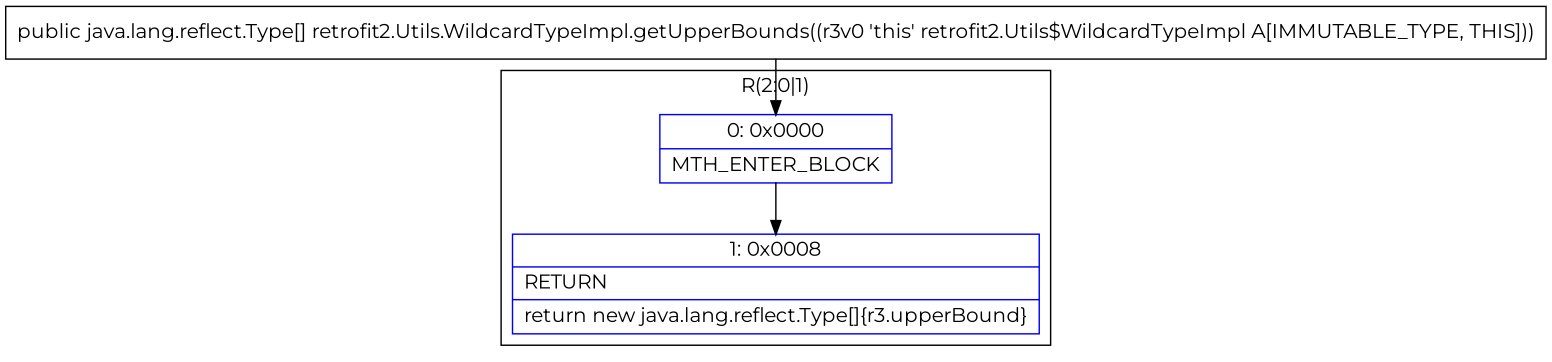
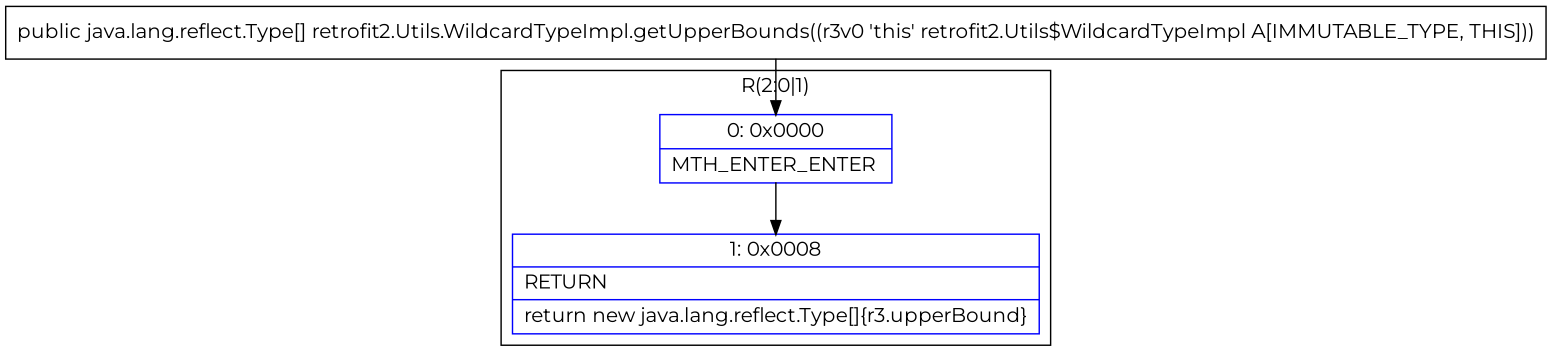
(776, 165) -> (774, 165)
